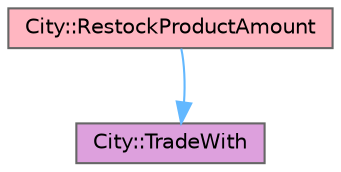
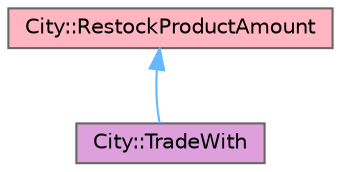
(184, 75) -> (157, 97)
